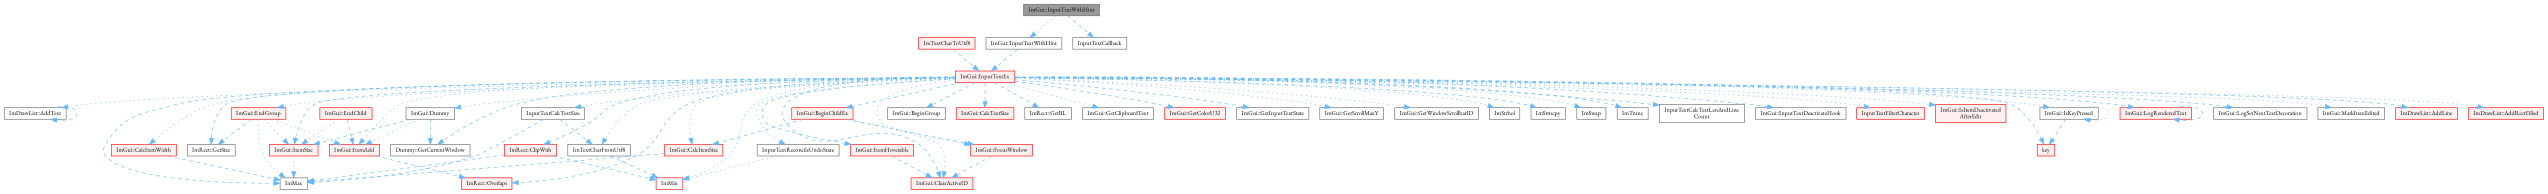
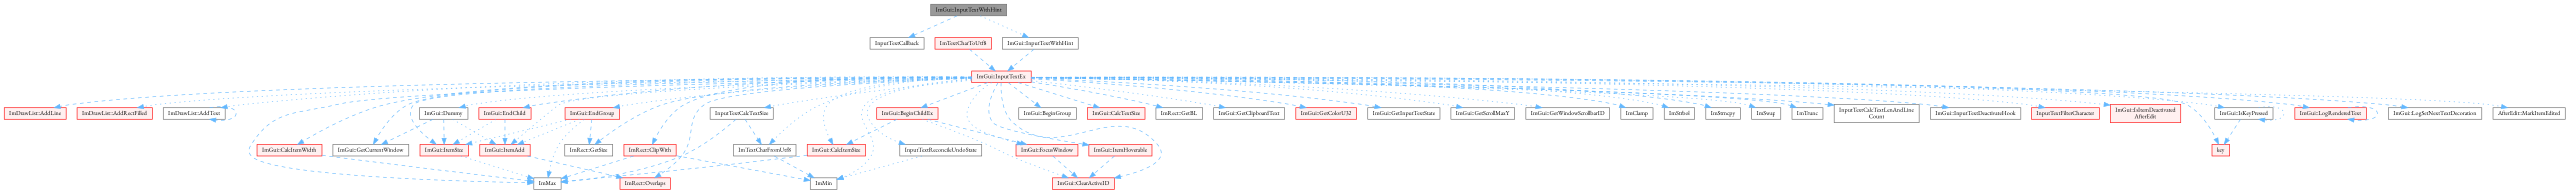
(549, 83) -> (633, 82)
none -> (750, 84)
none -> (1637, 113)
(2351, 113) -> (2529, 113)
(430, 150) -> (371, 150)
(669, 184) -> (824, 184)
